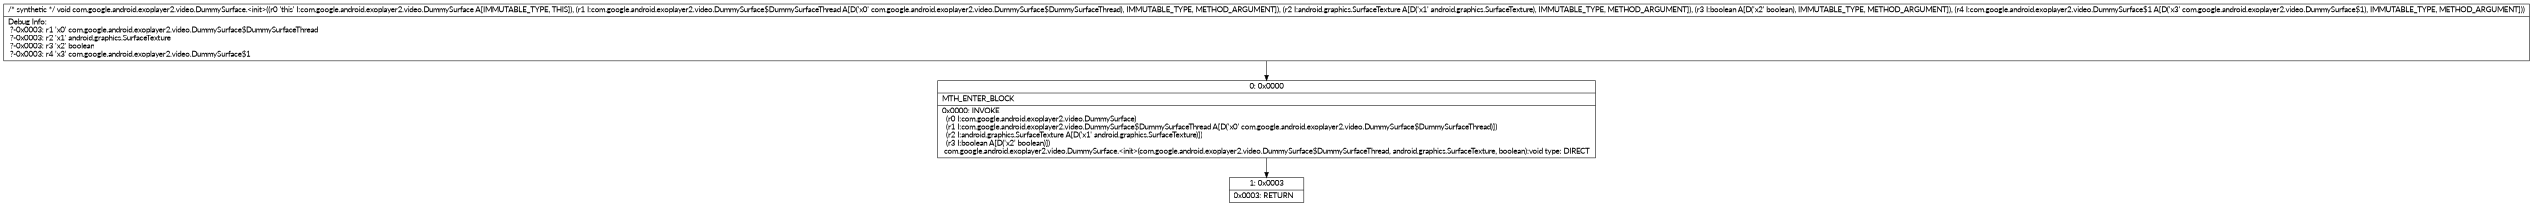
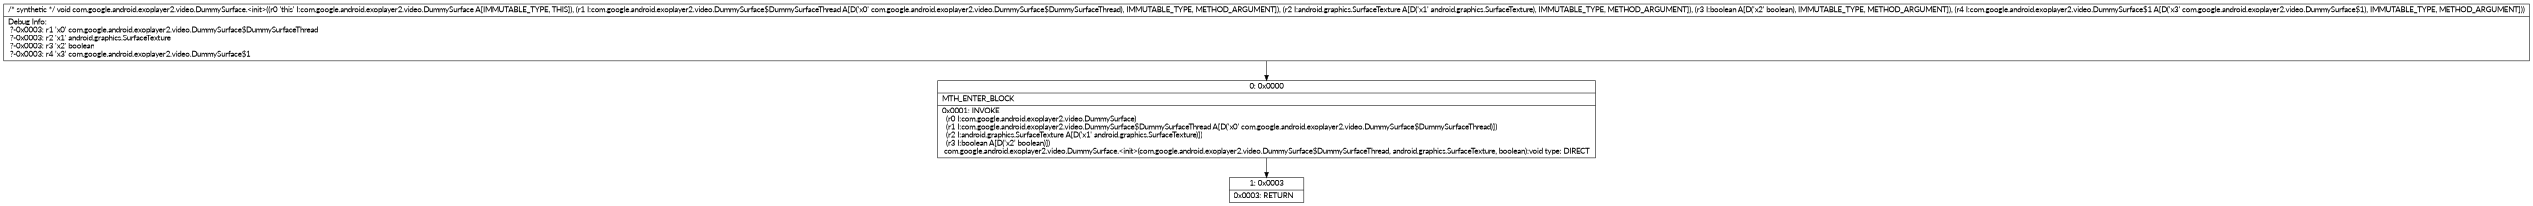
(973, 111) -> (973, 111)
